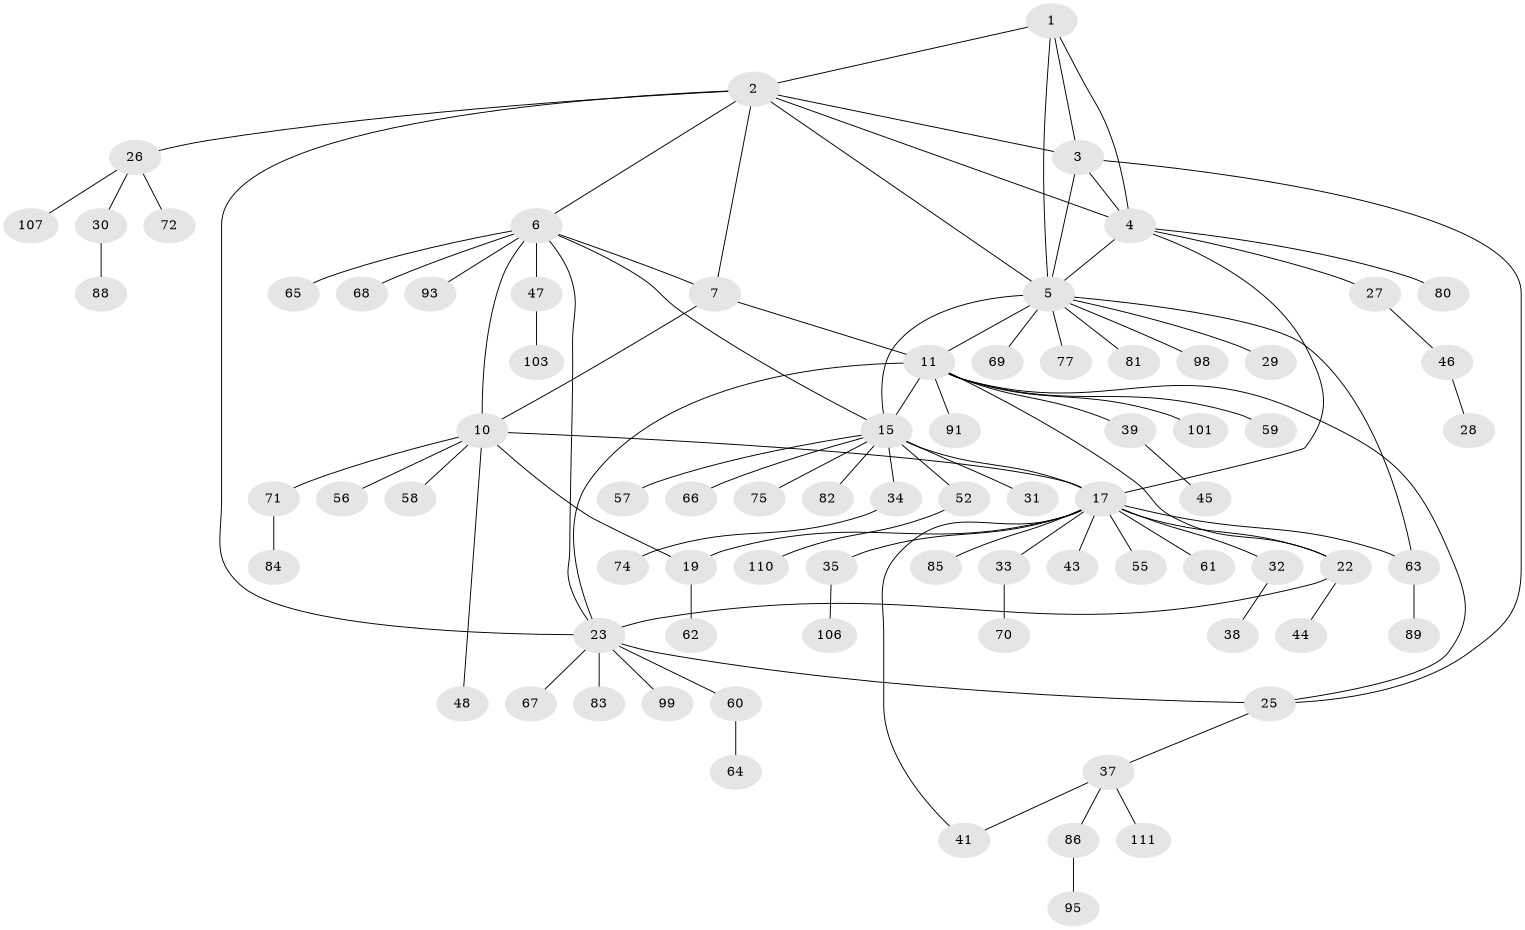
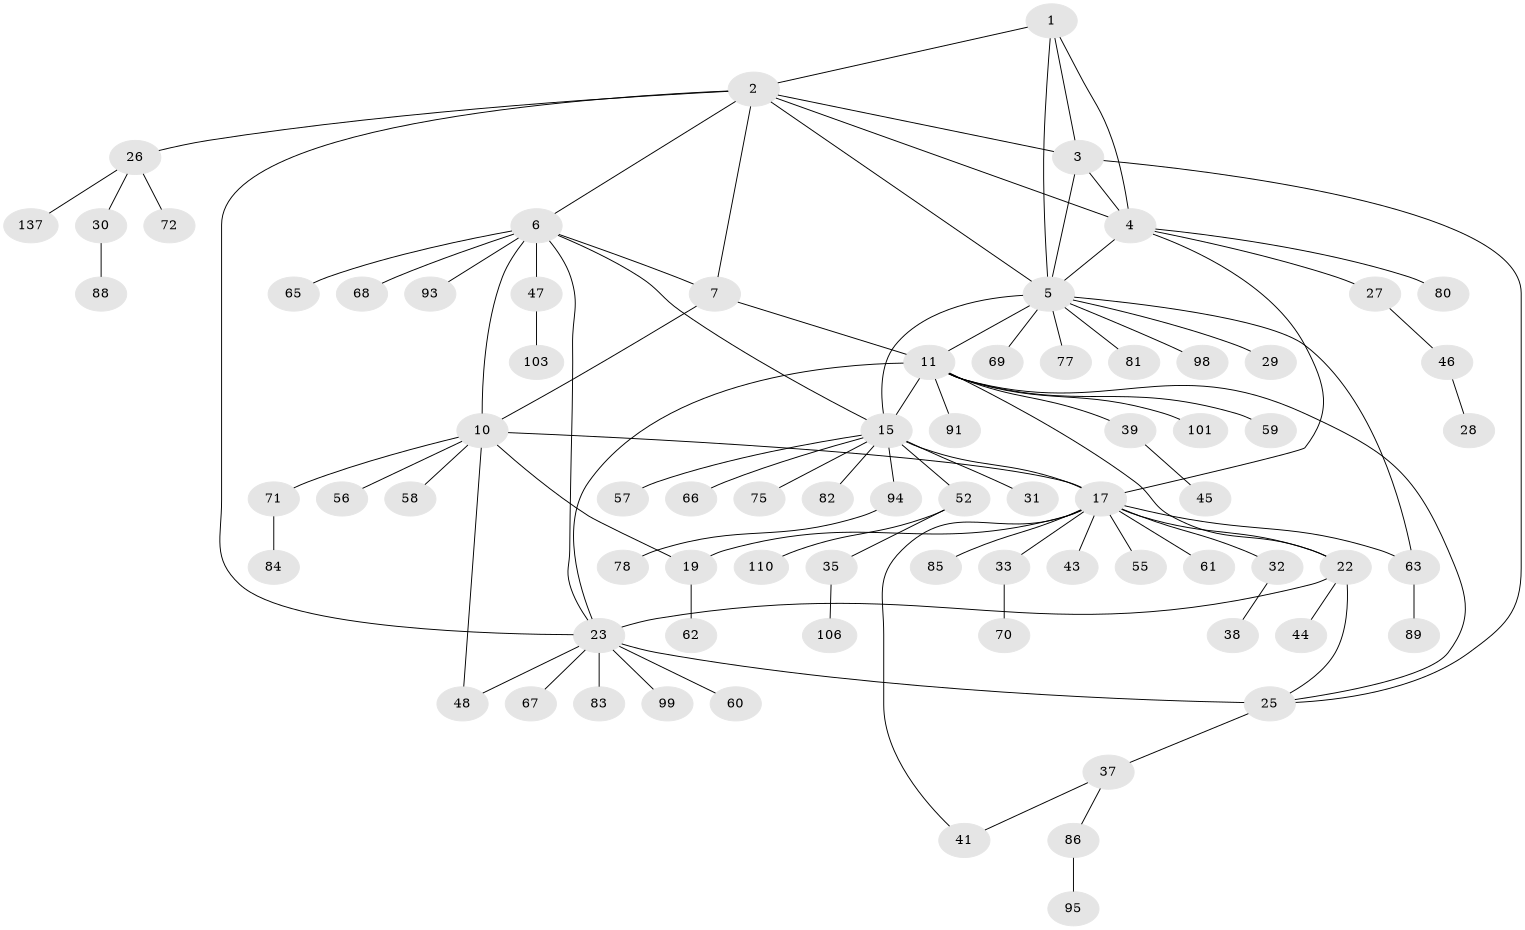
(31, 226) -> (31, 226)
(896, 499) -> (896, 499)
(967, 534) -> (886, 539)
(623, 567) -> (623, 567)
none -> (1337, 649)
none -> (531, 670)
(736, 772) -> none
(1144, 840) -> none
